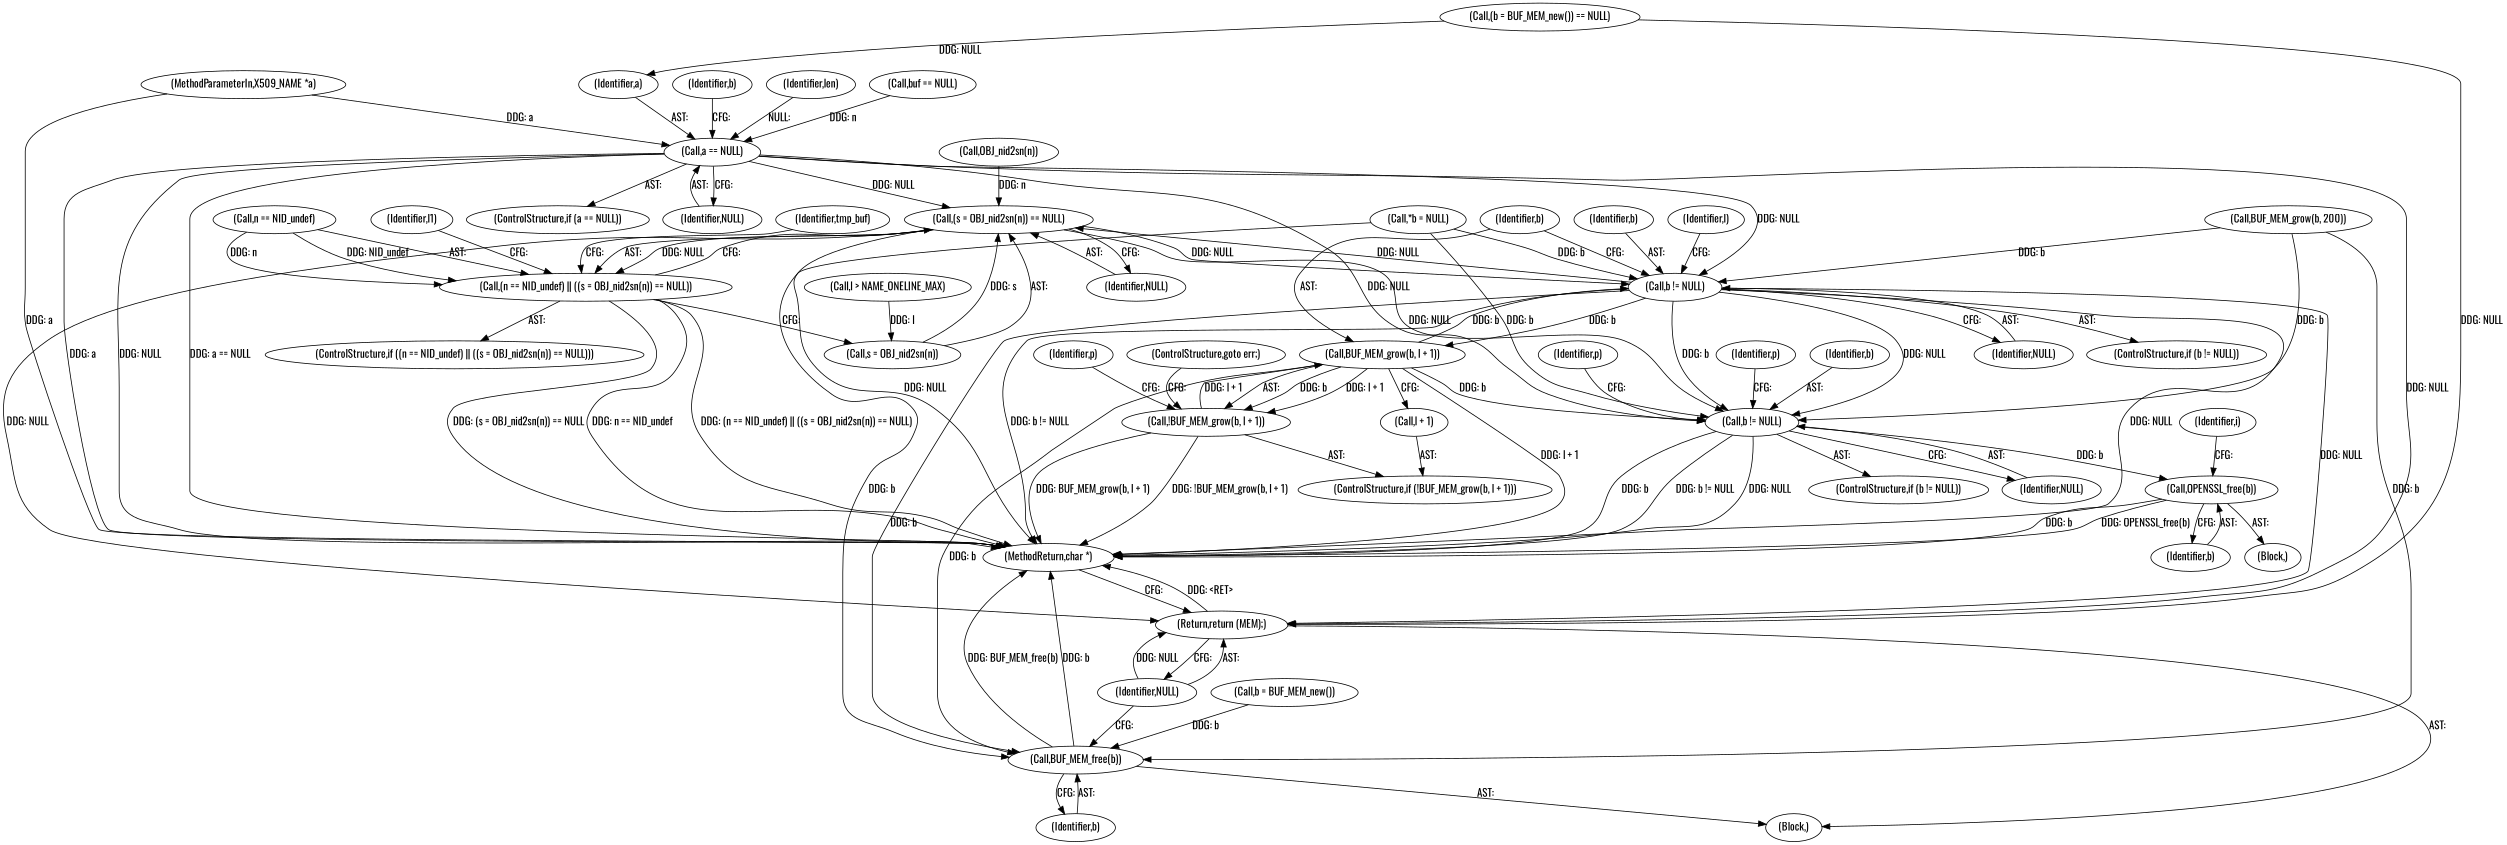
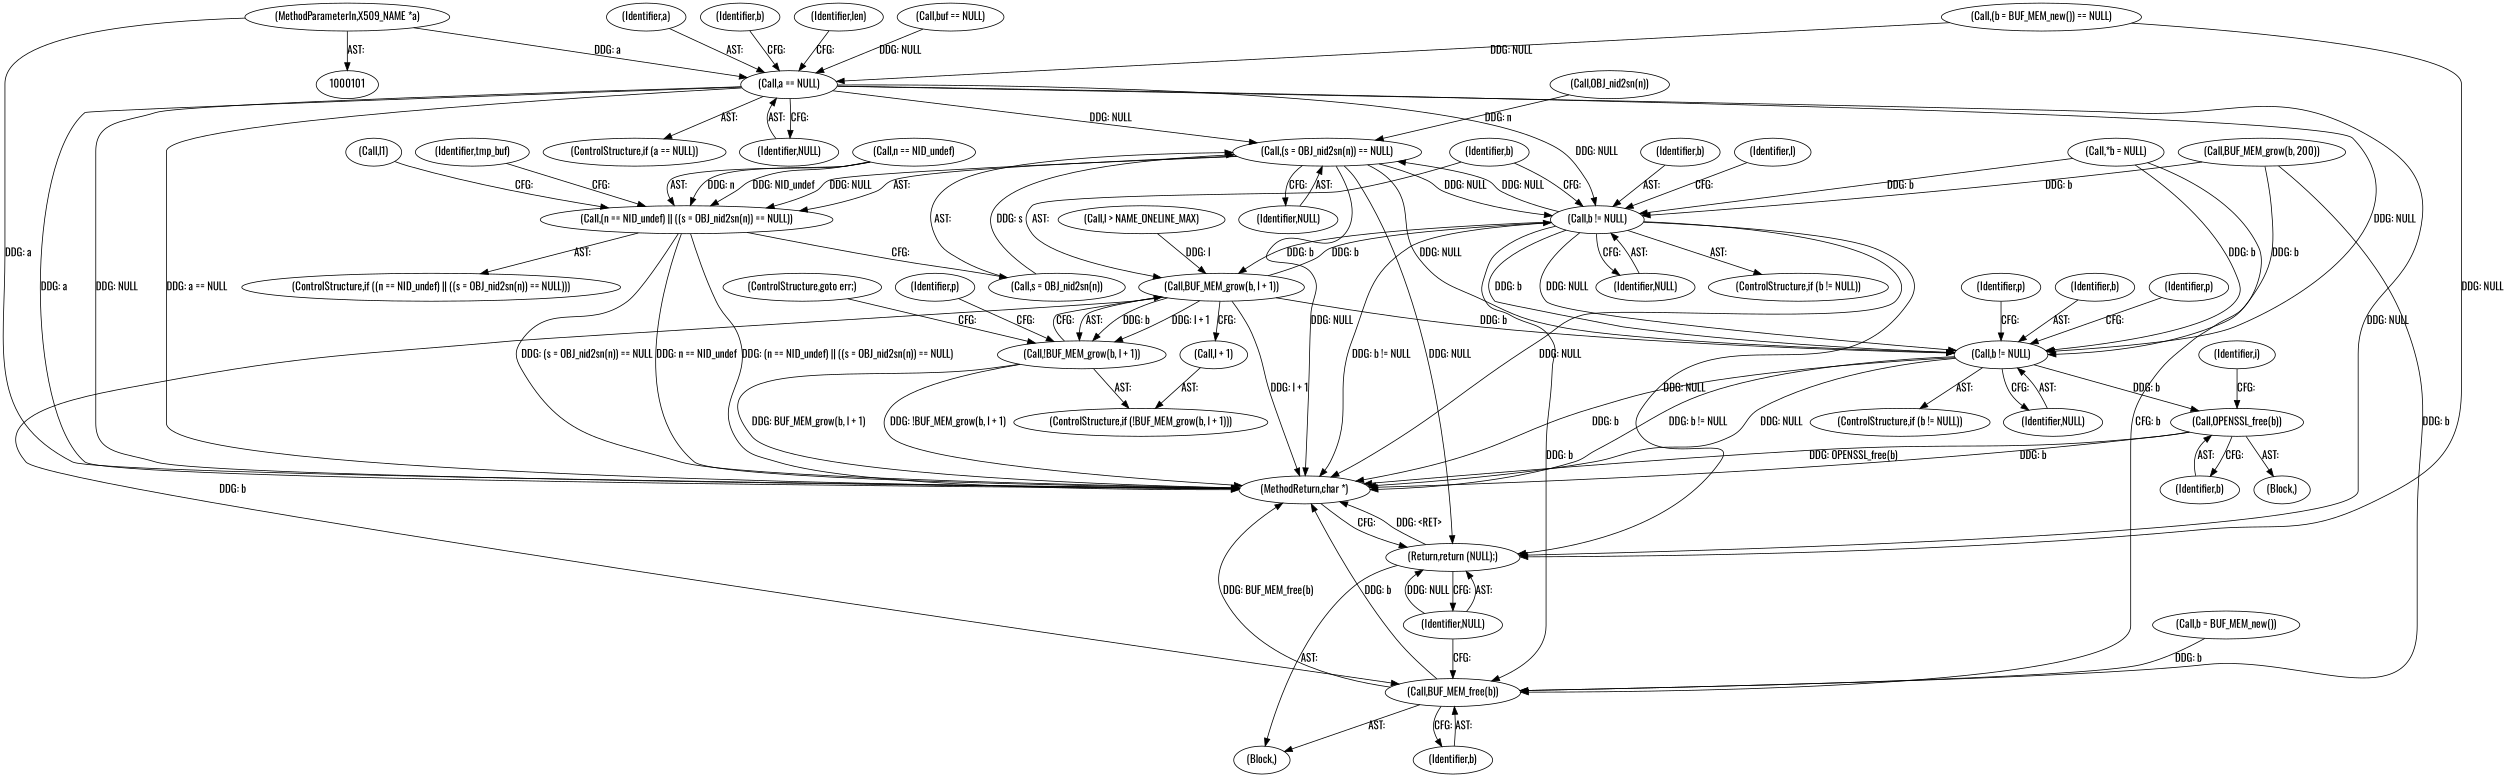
(1049, 39) -> (1397, 52)
none -> (347, 85)
(781, 118) -> (827, 51)
(843, 118) -> (901, 51)
(412, 220) -> (374, 152)
(732, 245) -> none
(890, 317) -> (1178, 251)
(1224, 389) -> (1067, 321)
(882, 490) -> (2148, 422)
(1222, 625) -> (1453, 557)
